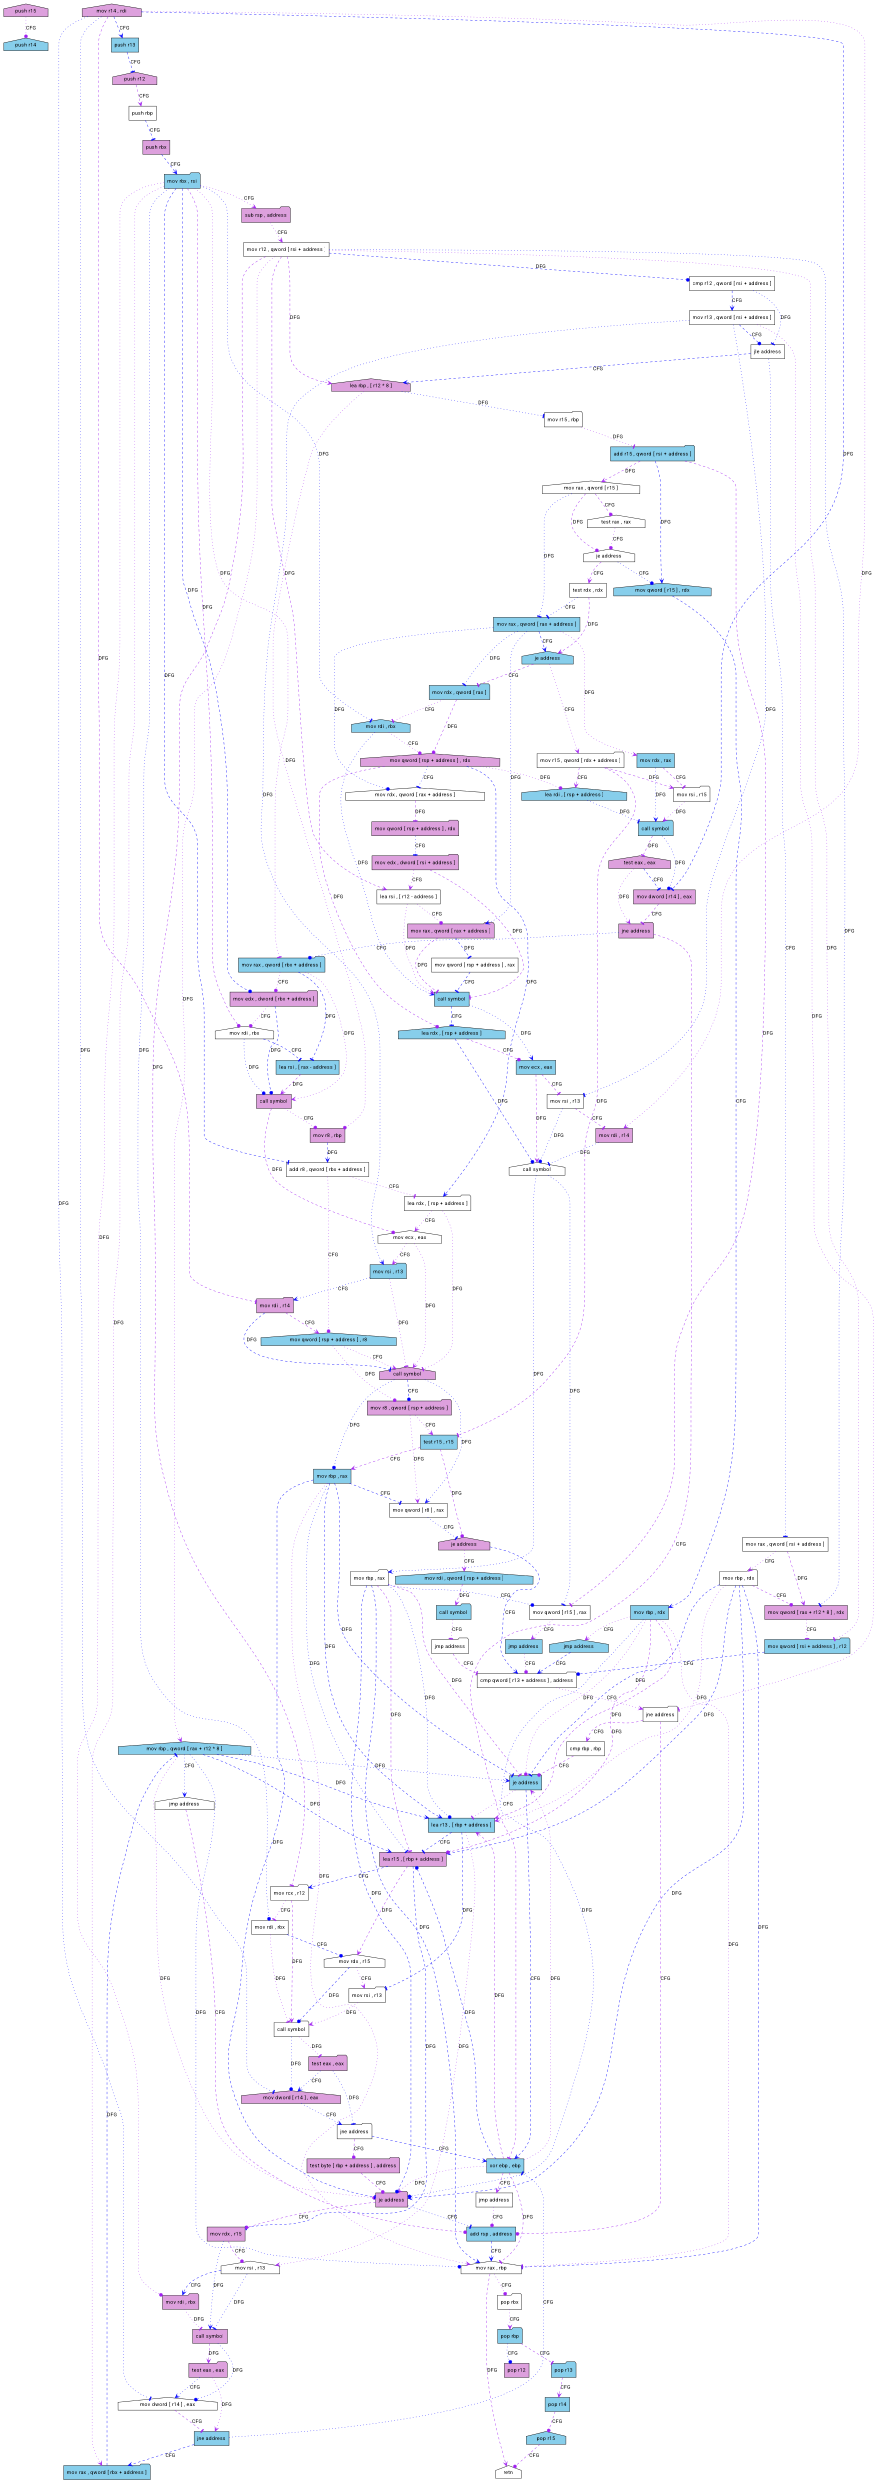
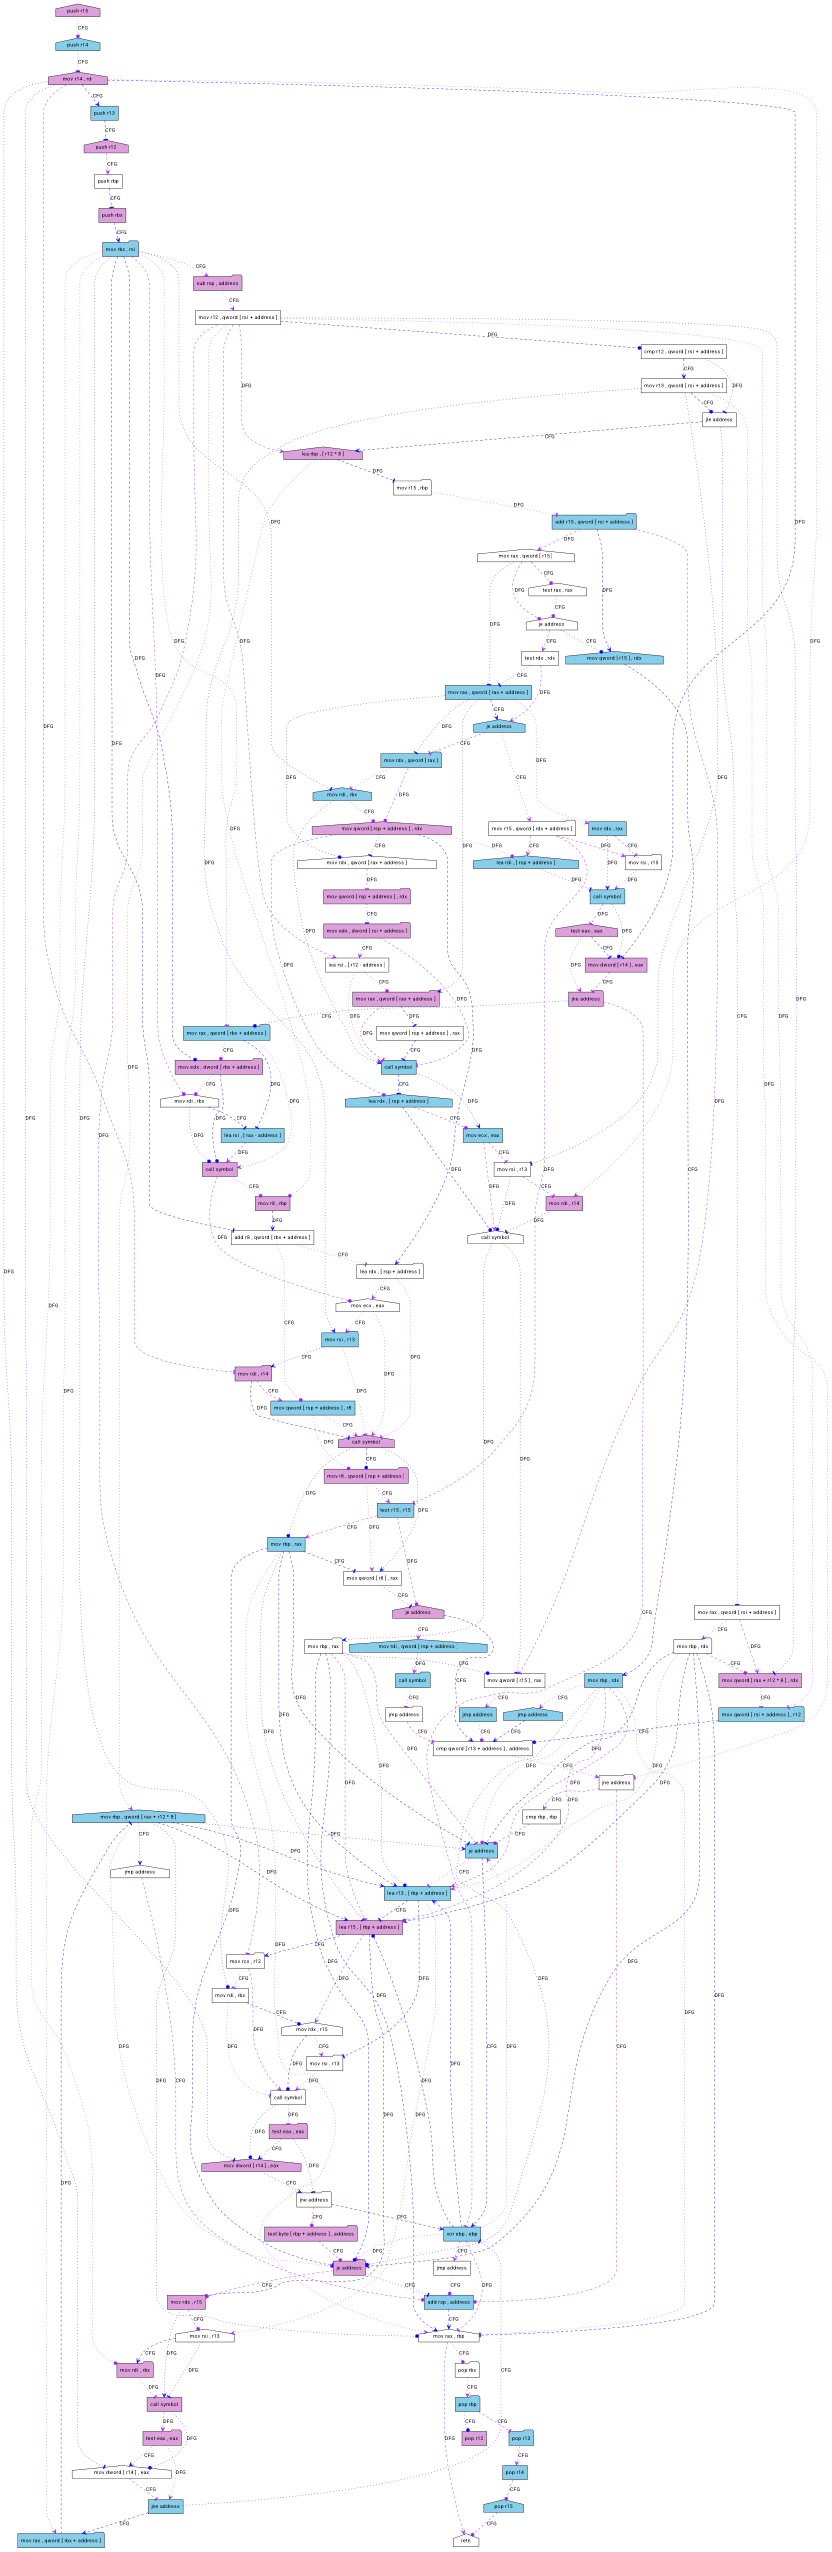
none -> (78, 60)
(472, 404) -> (365, 470)
(329, 1340) -> (313, 1408)
(494, 1994) -> (450, 2062)
